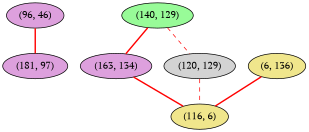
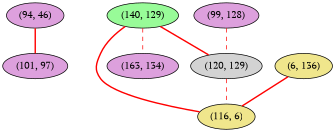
(35, 15) -> (35, 15)
none -> (226, 15)
(137, 41) -> (143, 41)
(179, 41) -> (184, 41)
(35, 66) -> (35, 66)
(158, 92) -> (118, 90)
